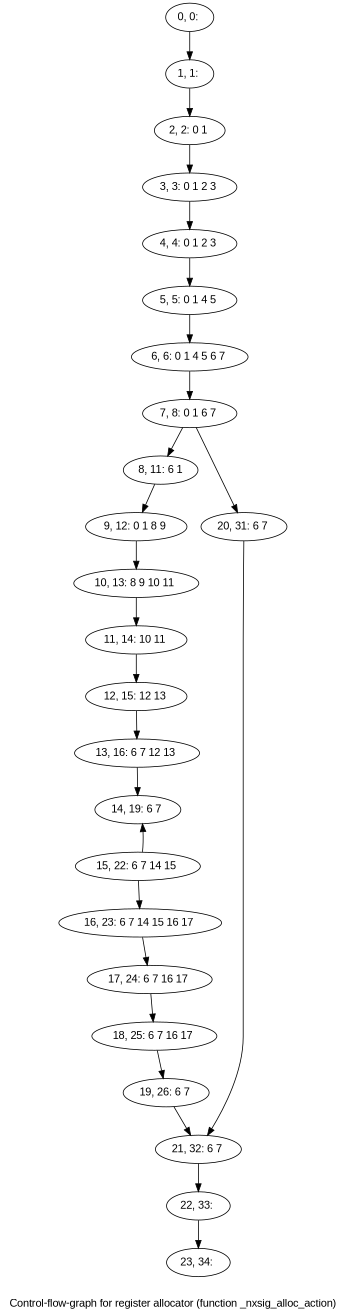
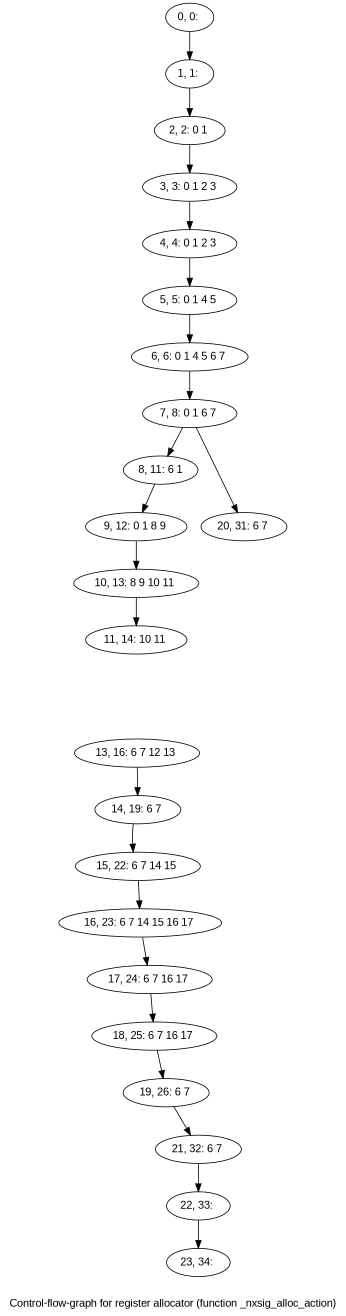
(136, 696) -> none
(243, 838) -> none
(143, 842) -> (133, 834)
